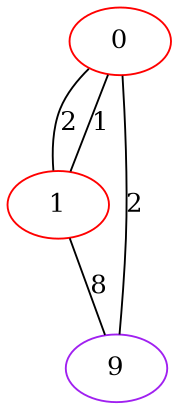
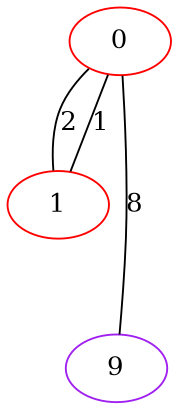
(135, 205) -> (135, 205)
(87, 287) -> none
